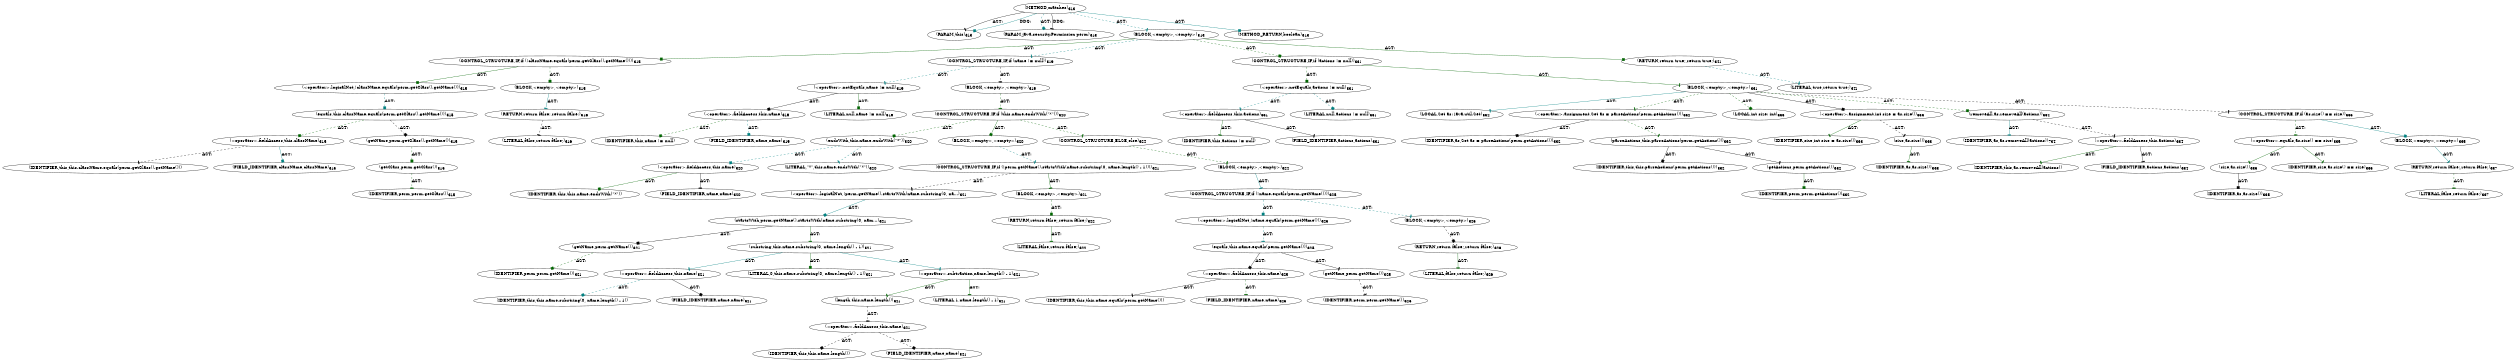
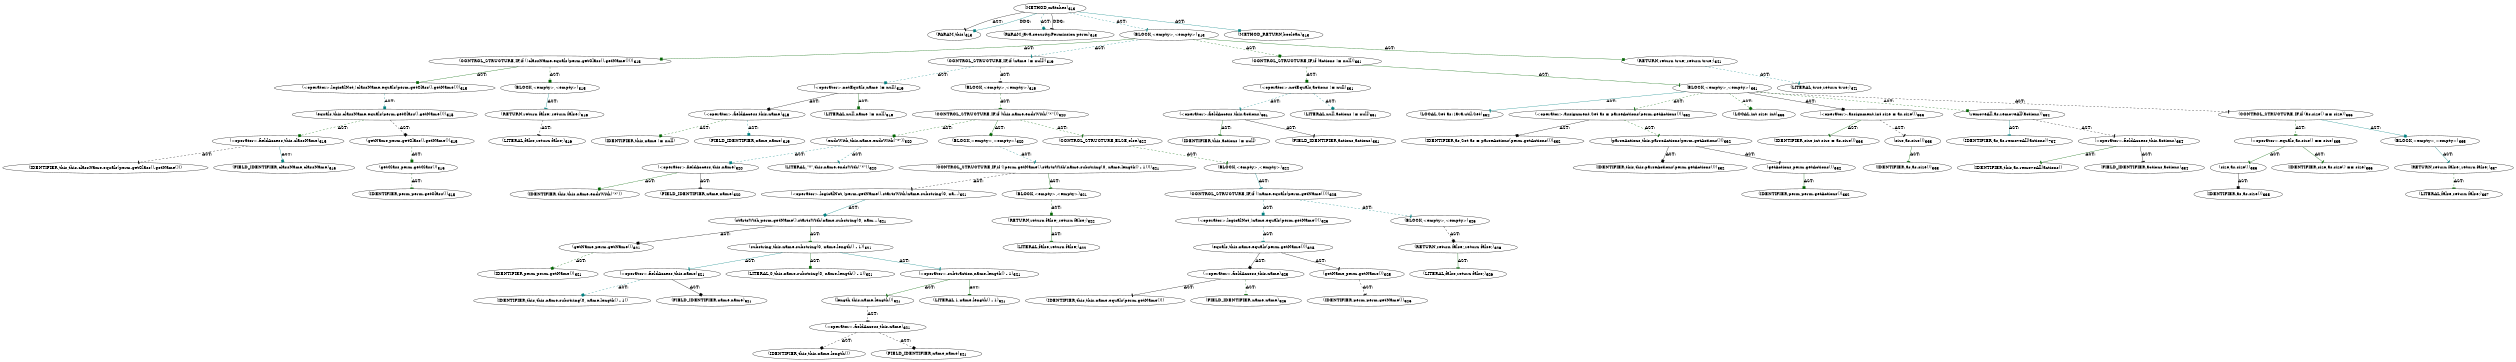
(930, 75) -> (930, 75)
